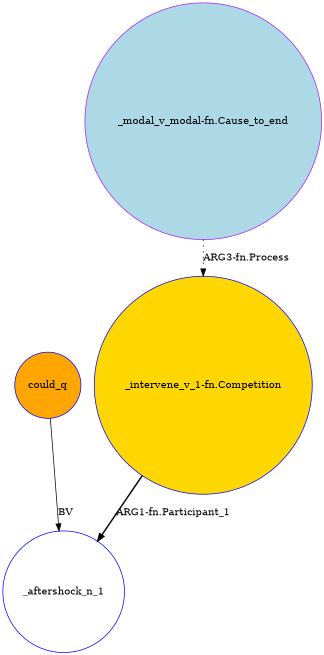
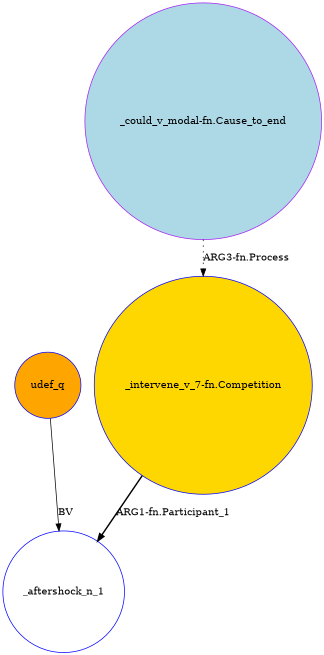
(203, 121) -> (203, 121)
(48, 385) -> (48, 385)
(203, 385) -> (203, 385)
